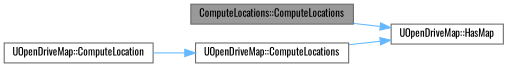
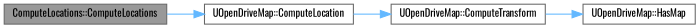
(367, 25) -> (180, 14)
(272, 53) -> (468, 14)
